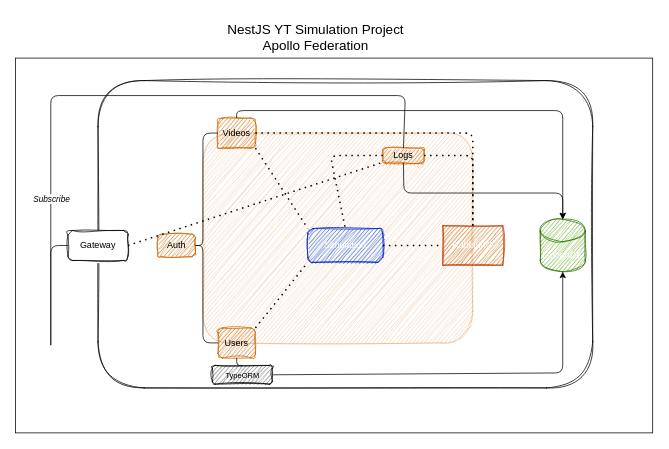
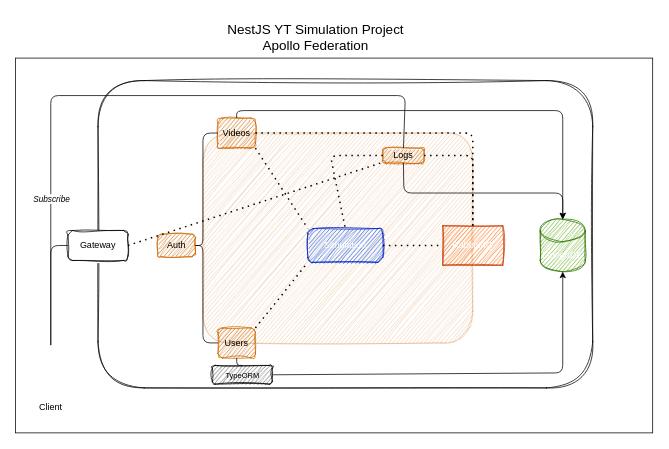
(473, 246) -> (473, 246)
none -> (51, 407)
